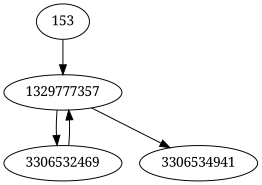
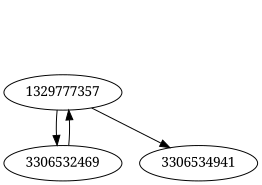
(63, 22) -> none
